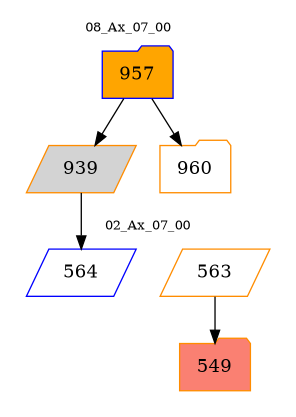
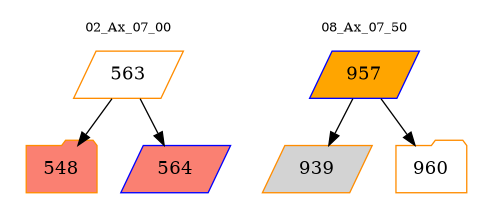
(128, 28) -> (364, 28)
(138, 75) -> (364, 75)
(81, 222) -> (149, 116)
(81, 273) -> (176, 169)
(215, 367) -> (62, 169)
